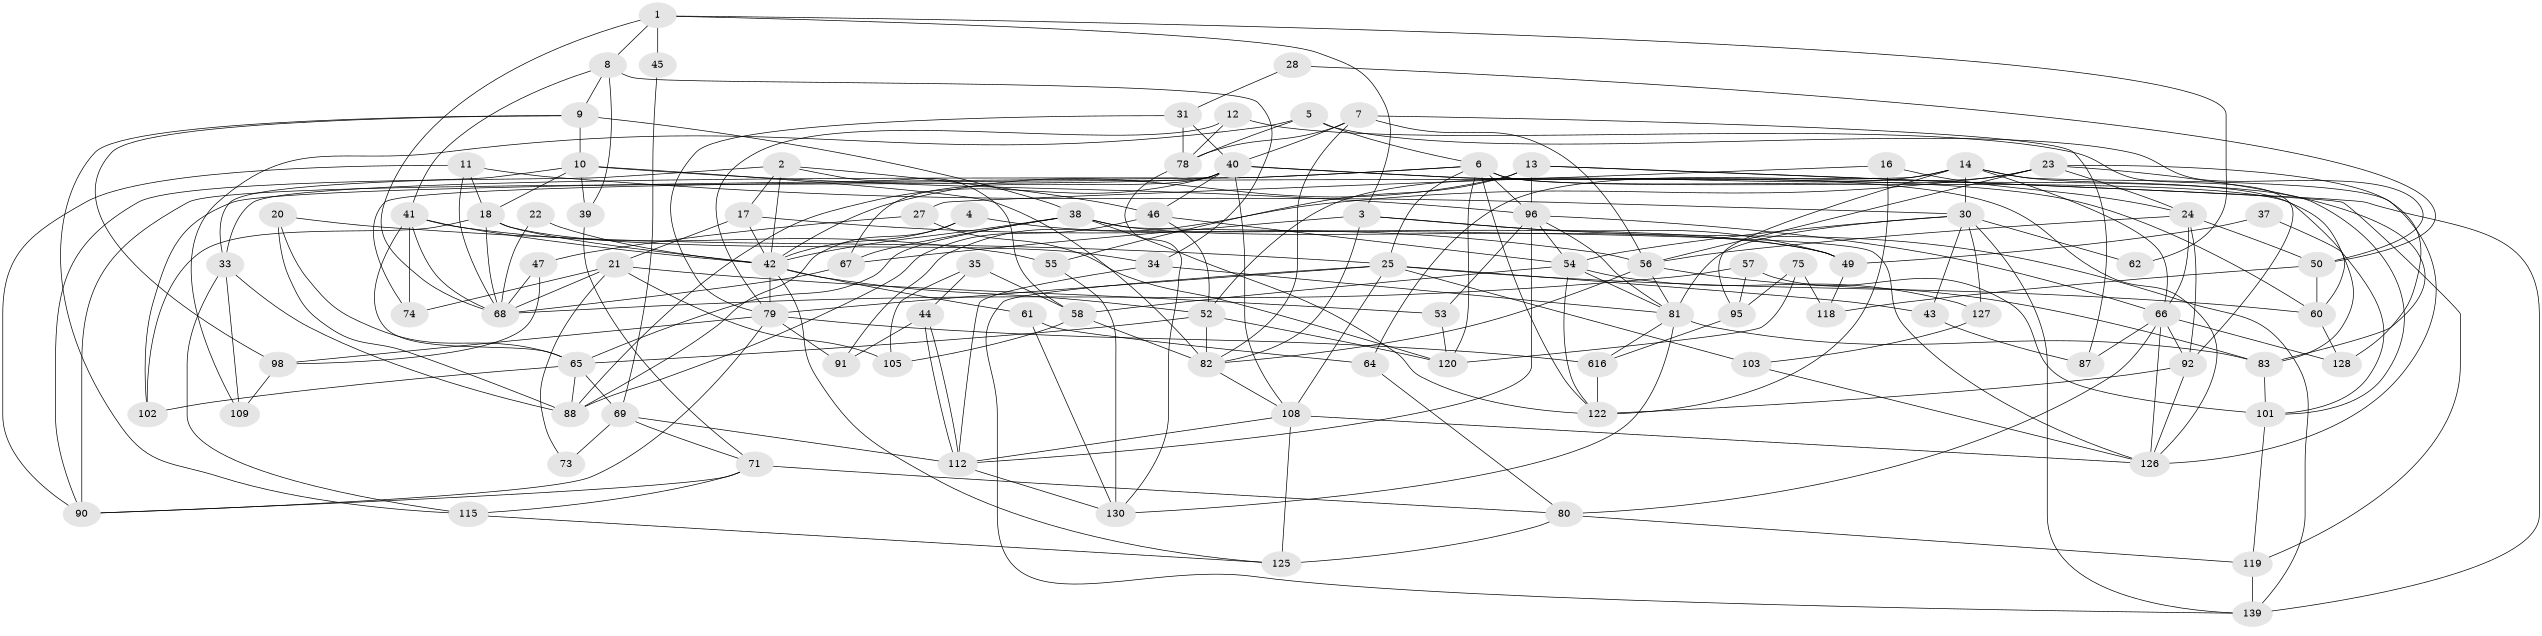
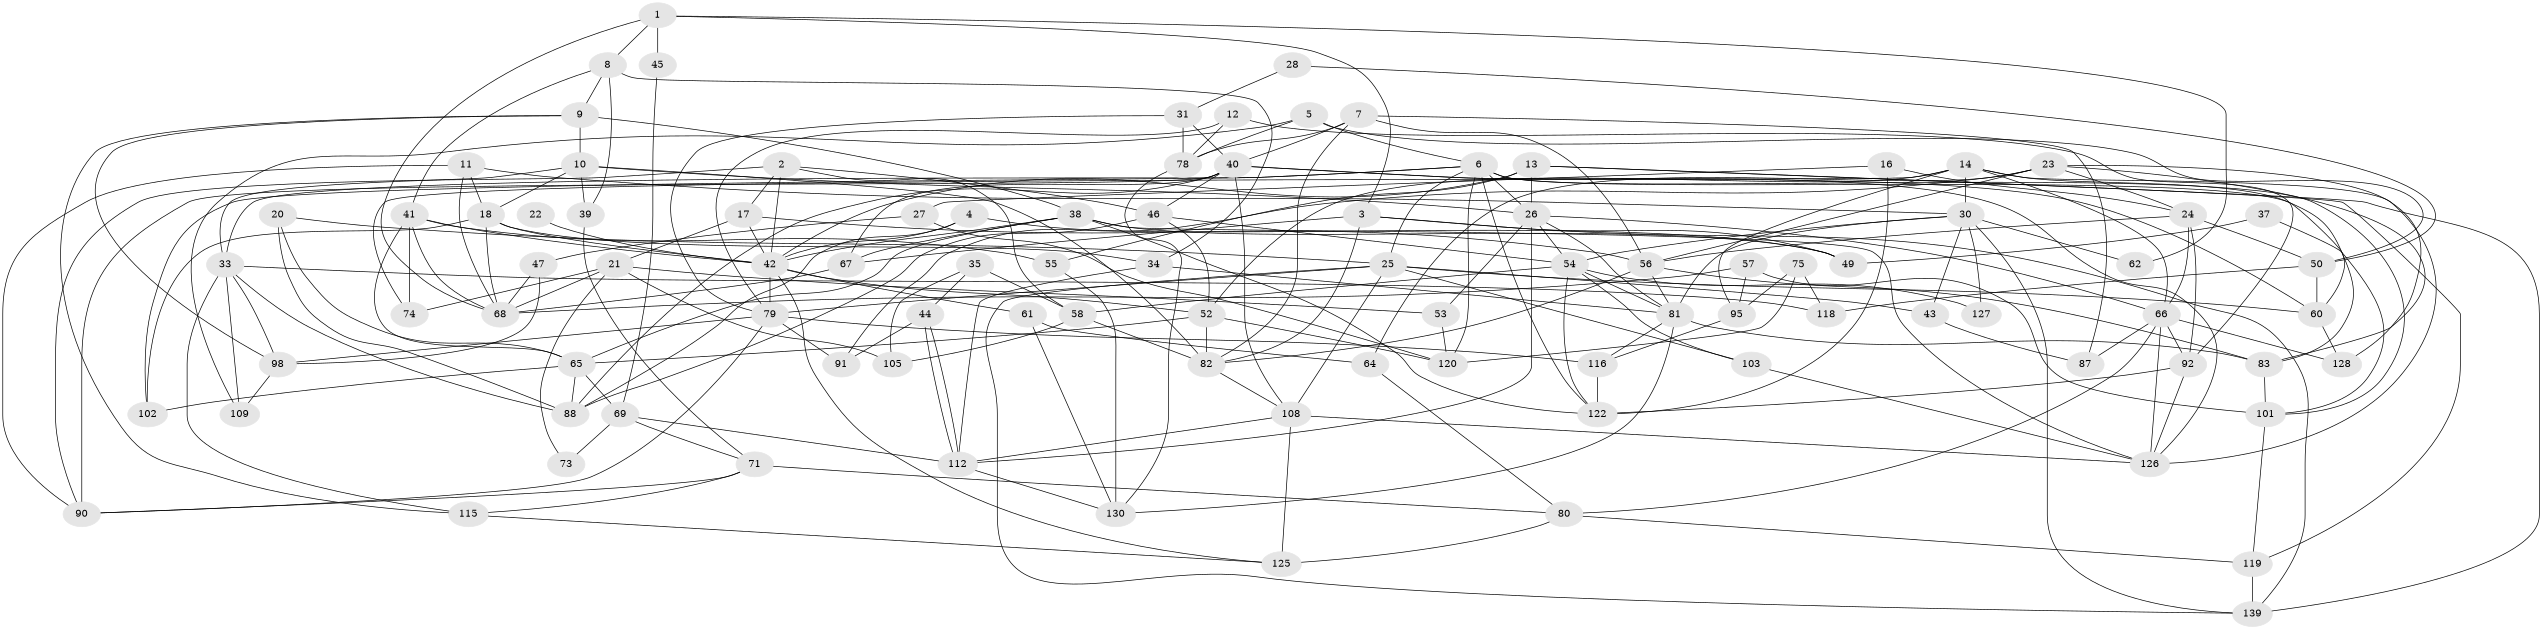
(1532, 215) -> (1532, 215)
(510, 262) -> none
(1836, 293) -> (987, 282)
none -> (255, 313)
(1865, 348) -> (1648, 326)
(1597, 365) -> (1597, 365)
